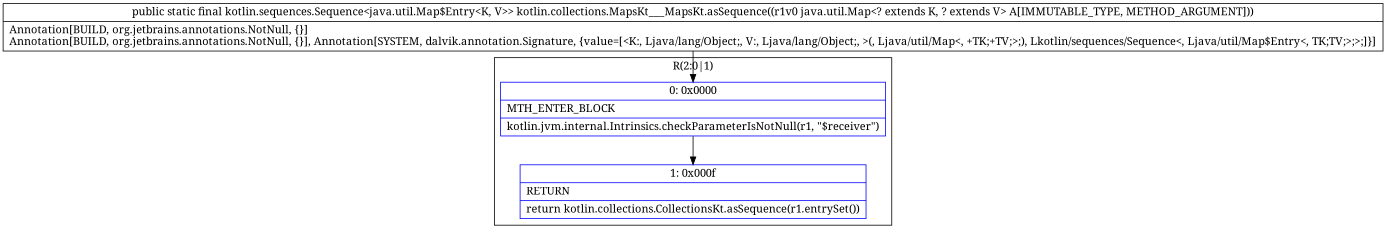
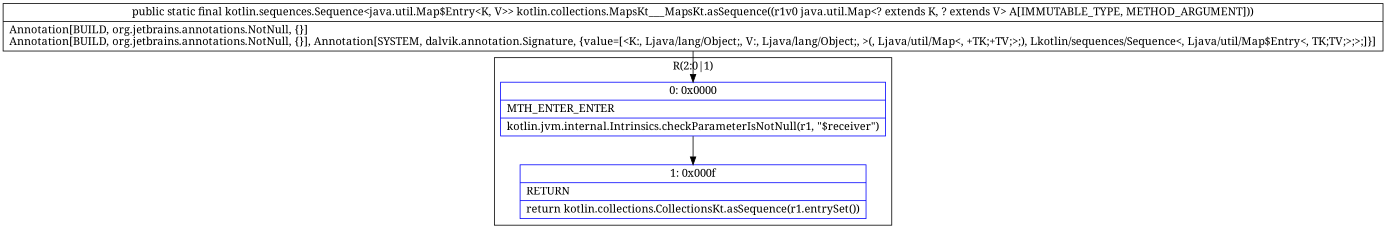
(561, 109) -> (561, 109)
